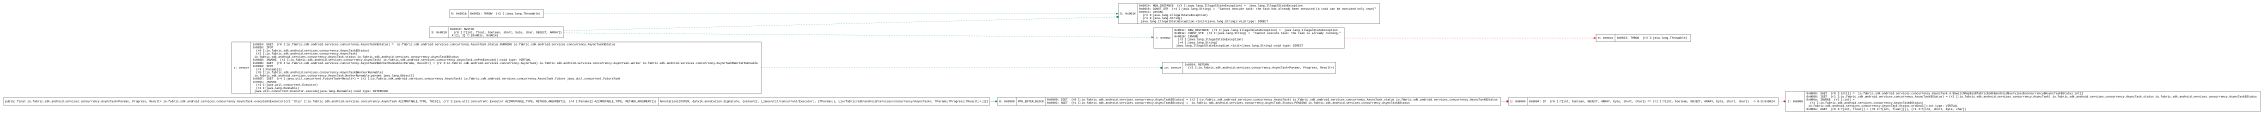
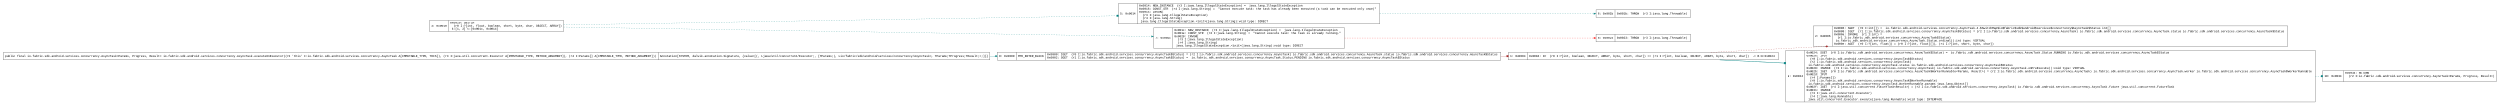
(830, 14) -> (1487, 14)
none -> (1752, 61)
